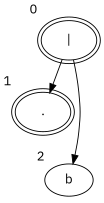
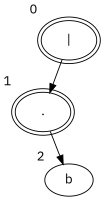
(80, 107) -> (55, 144)
